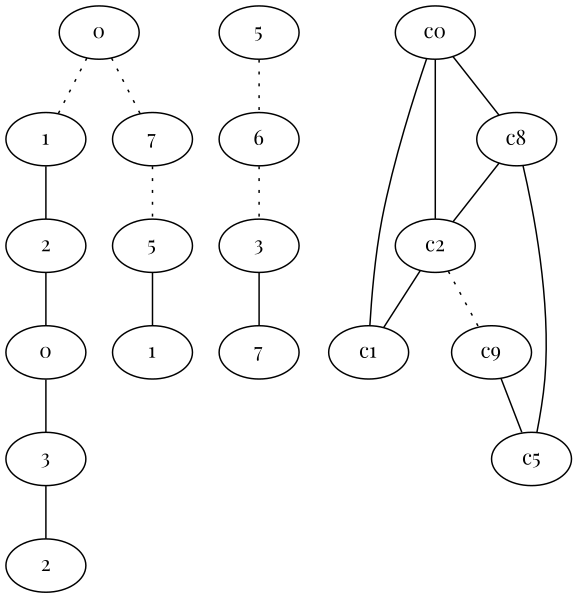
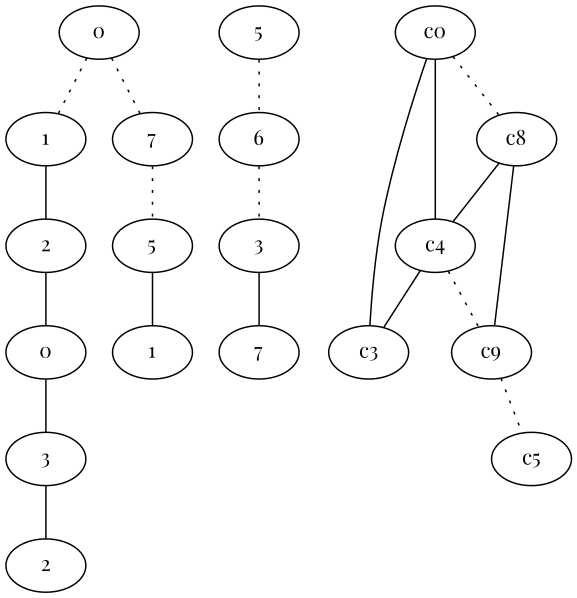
(476, 86) -> (476, 86)
(435, 246) -> (435, 246)
(544, 298) -> (504, 246)
(369, 352) -> (369, 352)
(511, 405) -> (511, 405)
